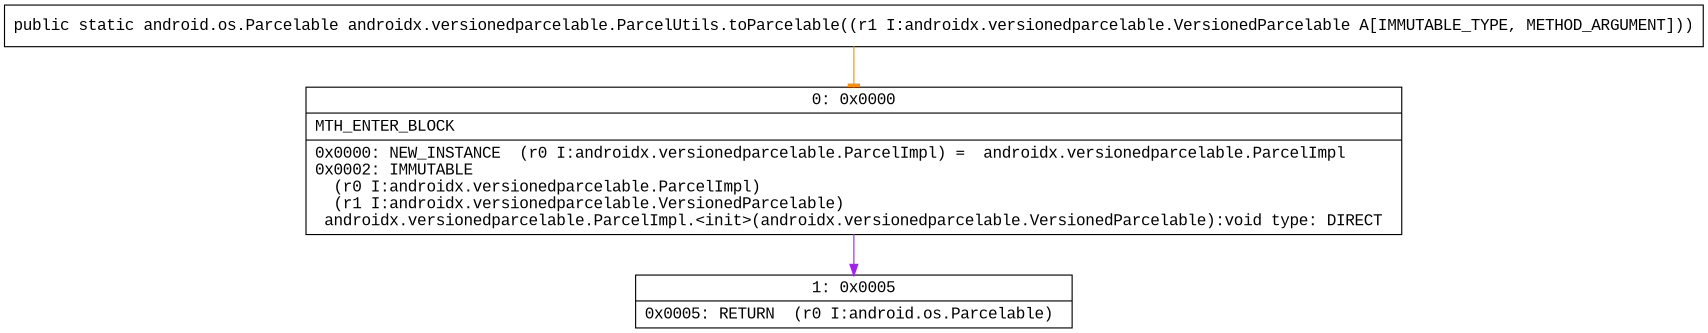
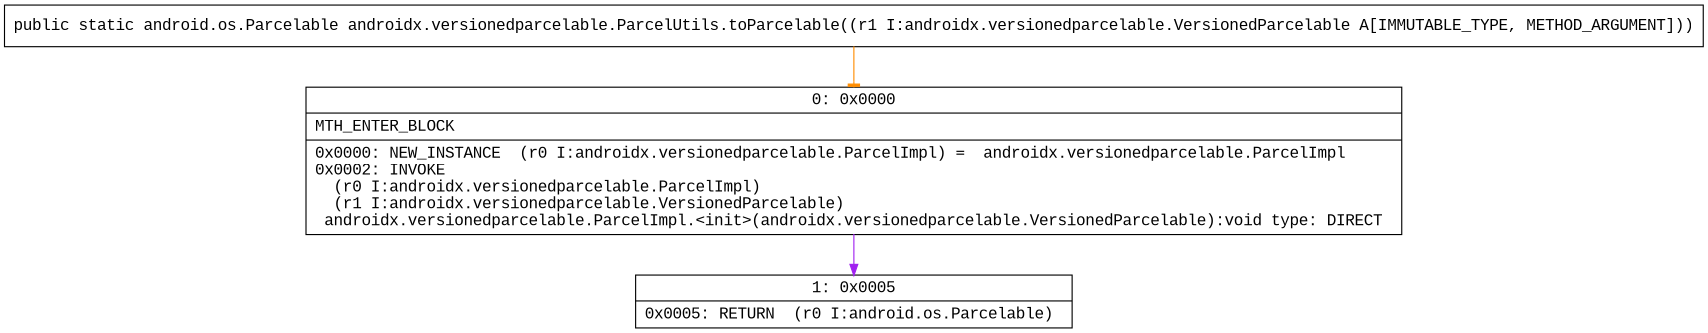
(403, 170) -> (390, 170)
